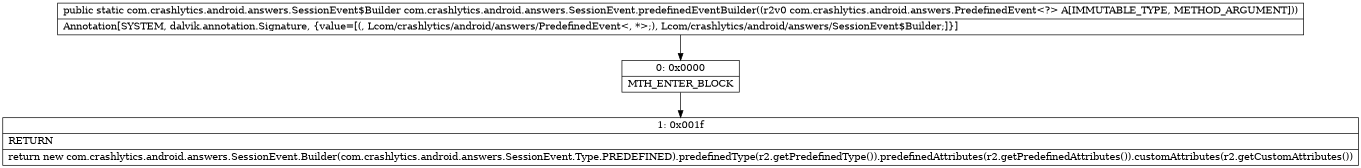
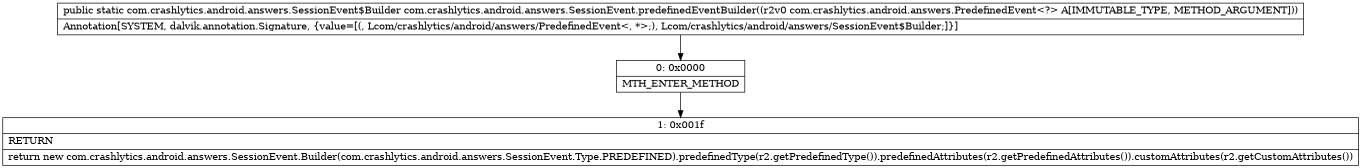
(681, 84) -> (681, 84)
